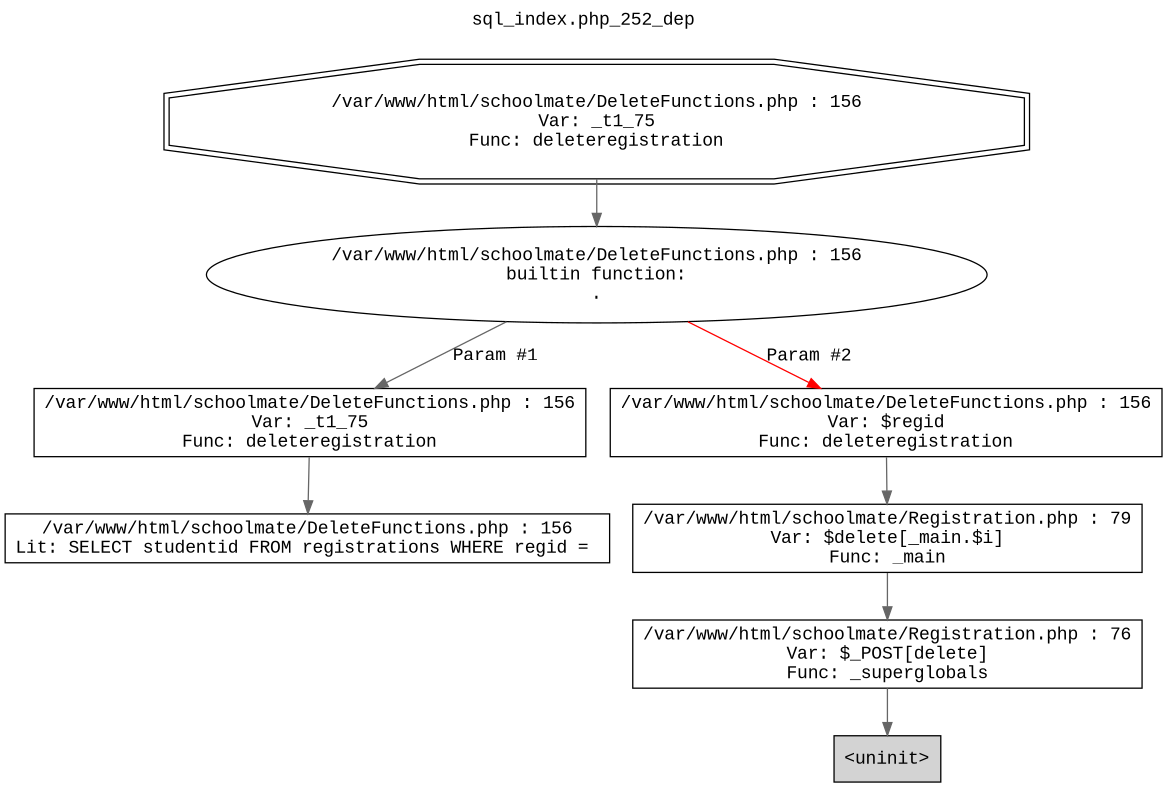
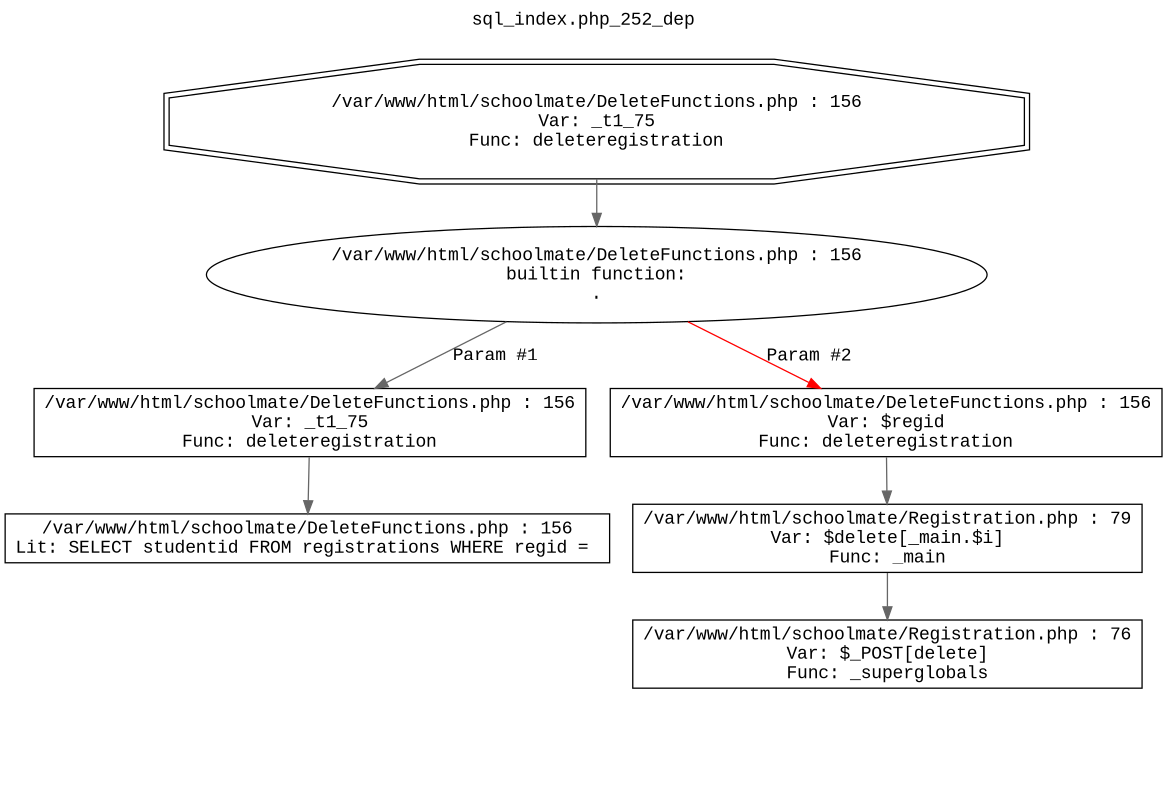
(887, 759) -> none
